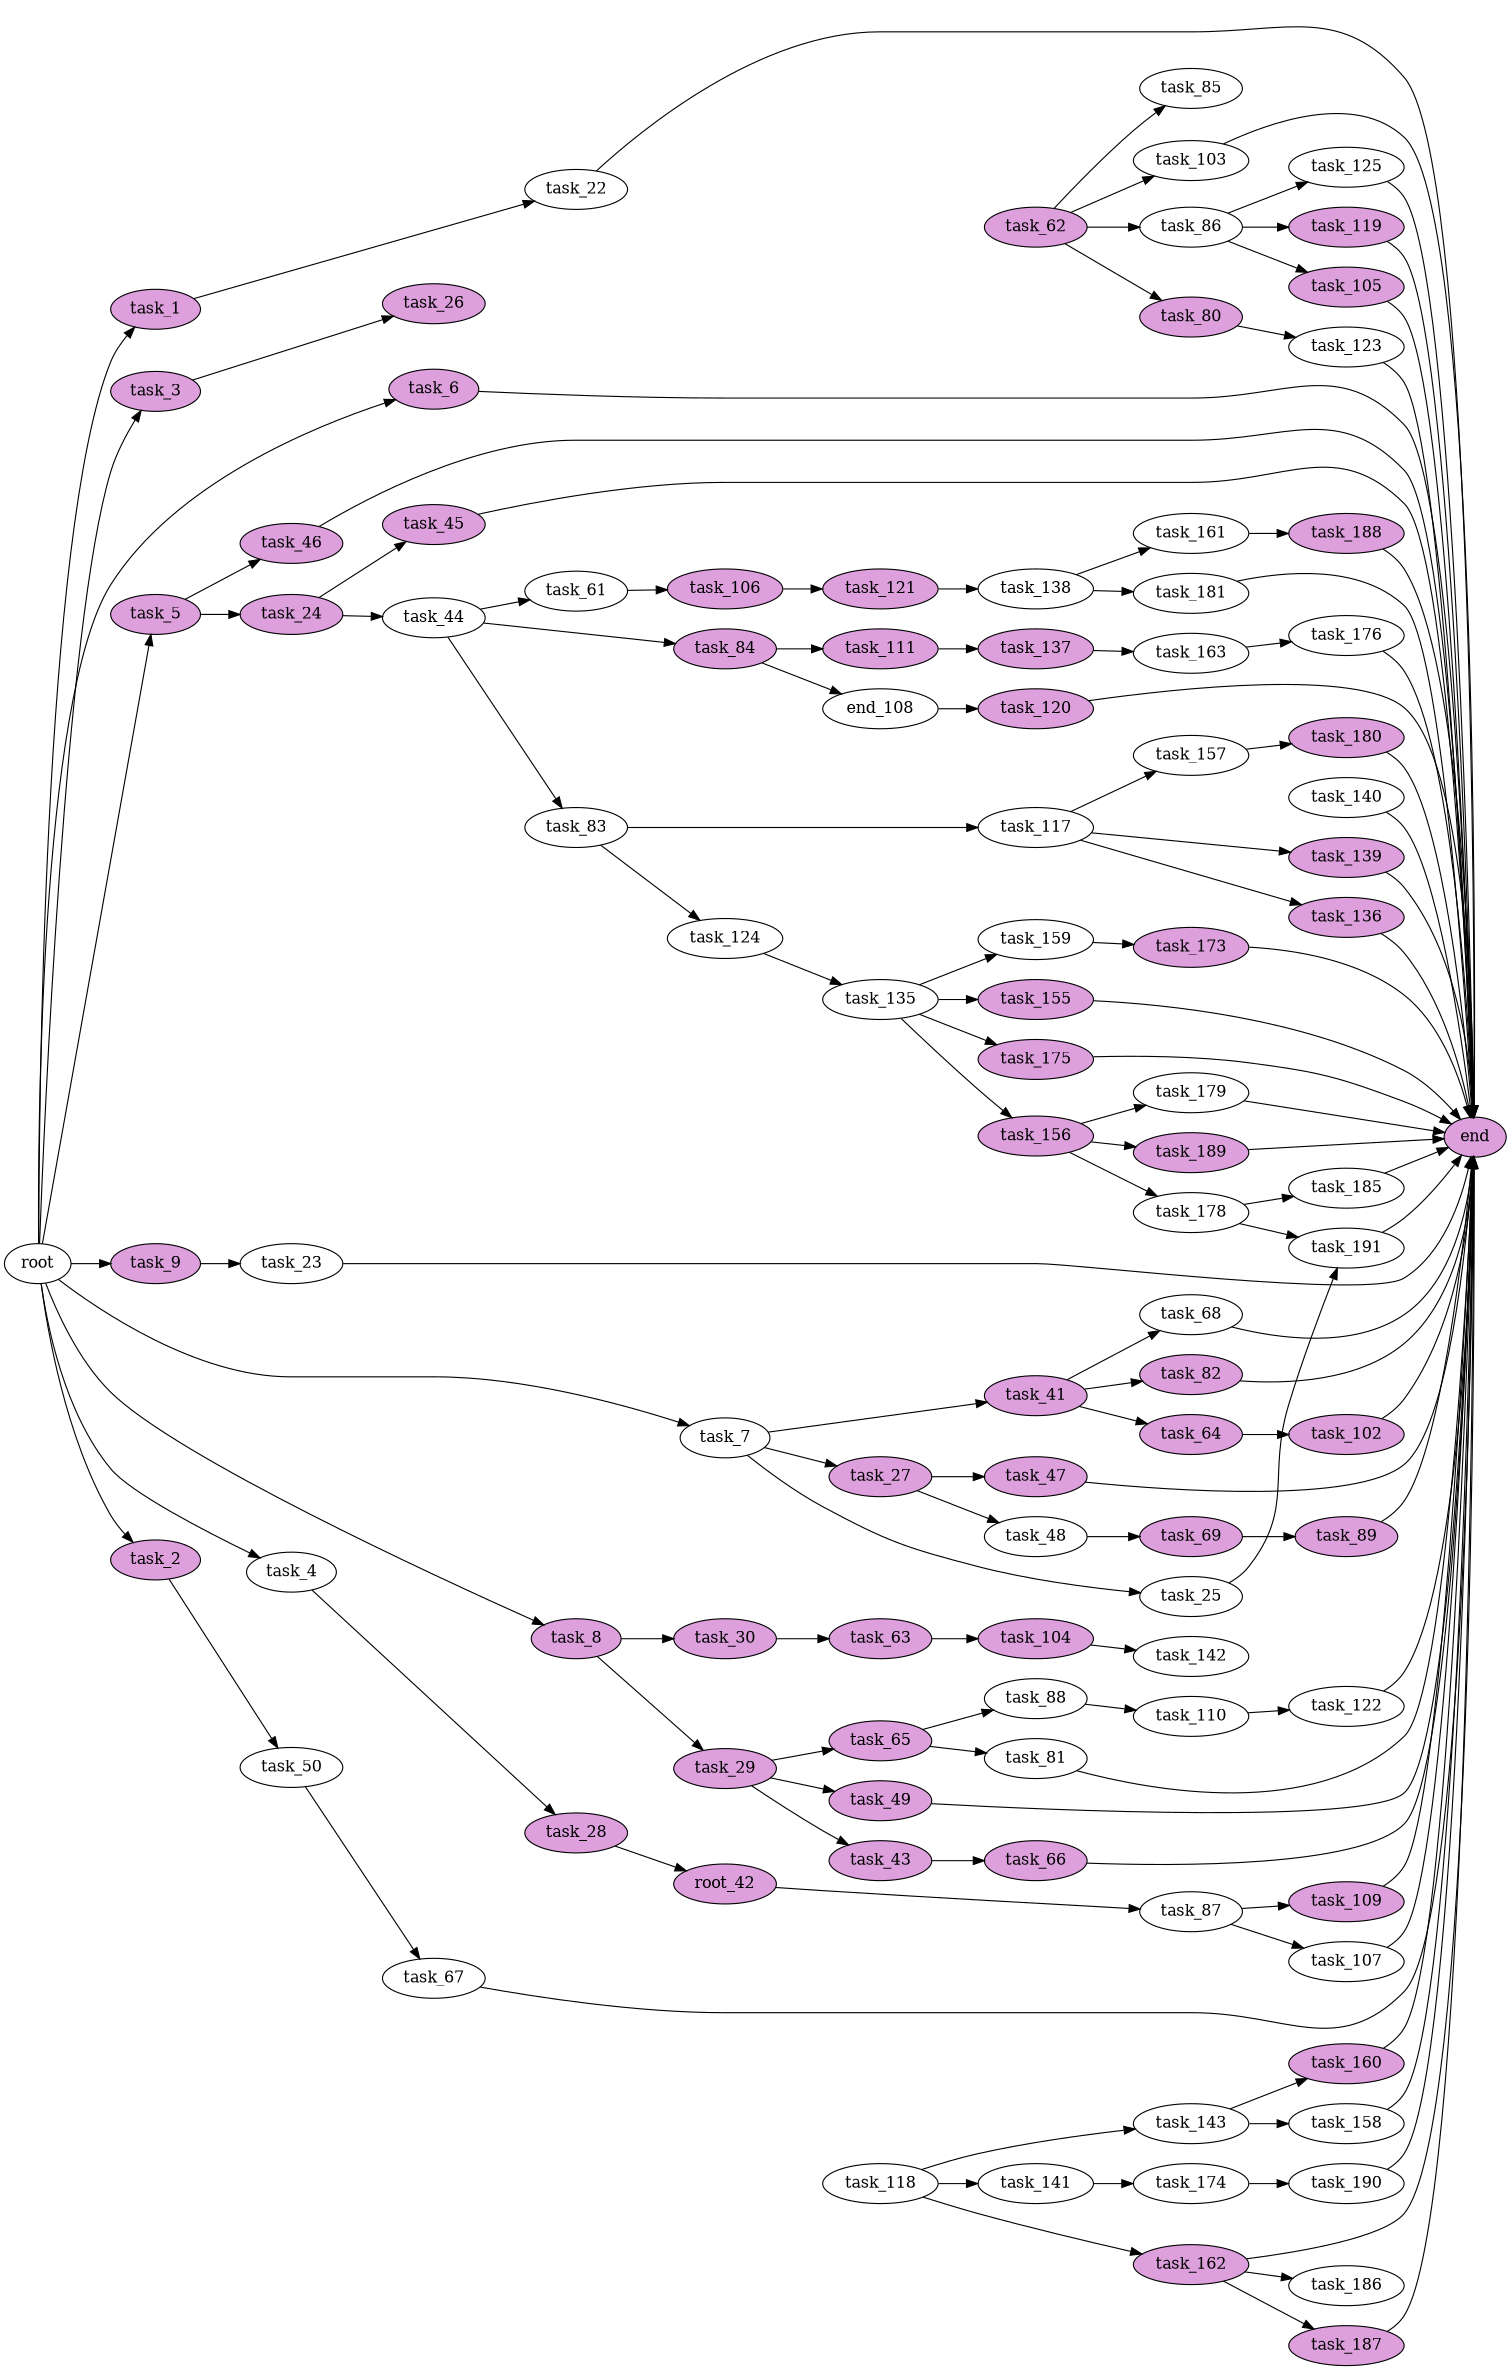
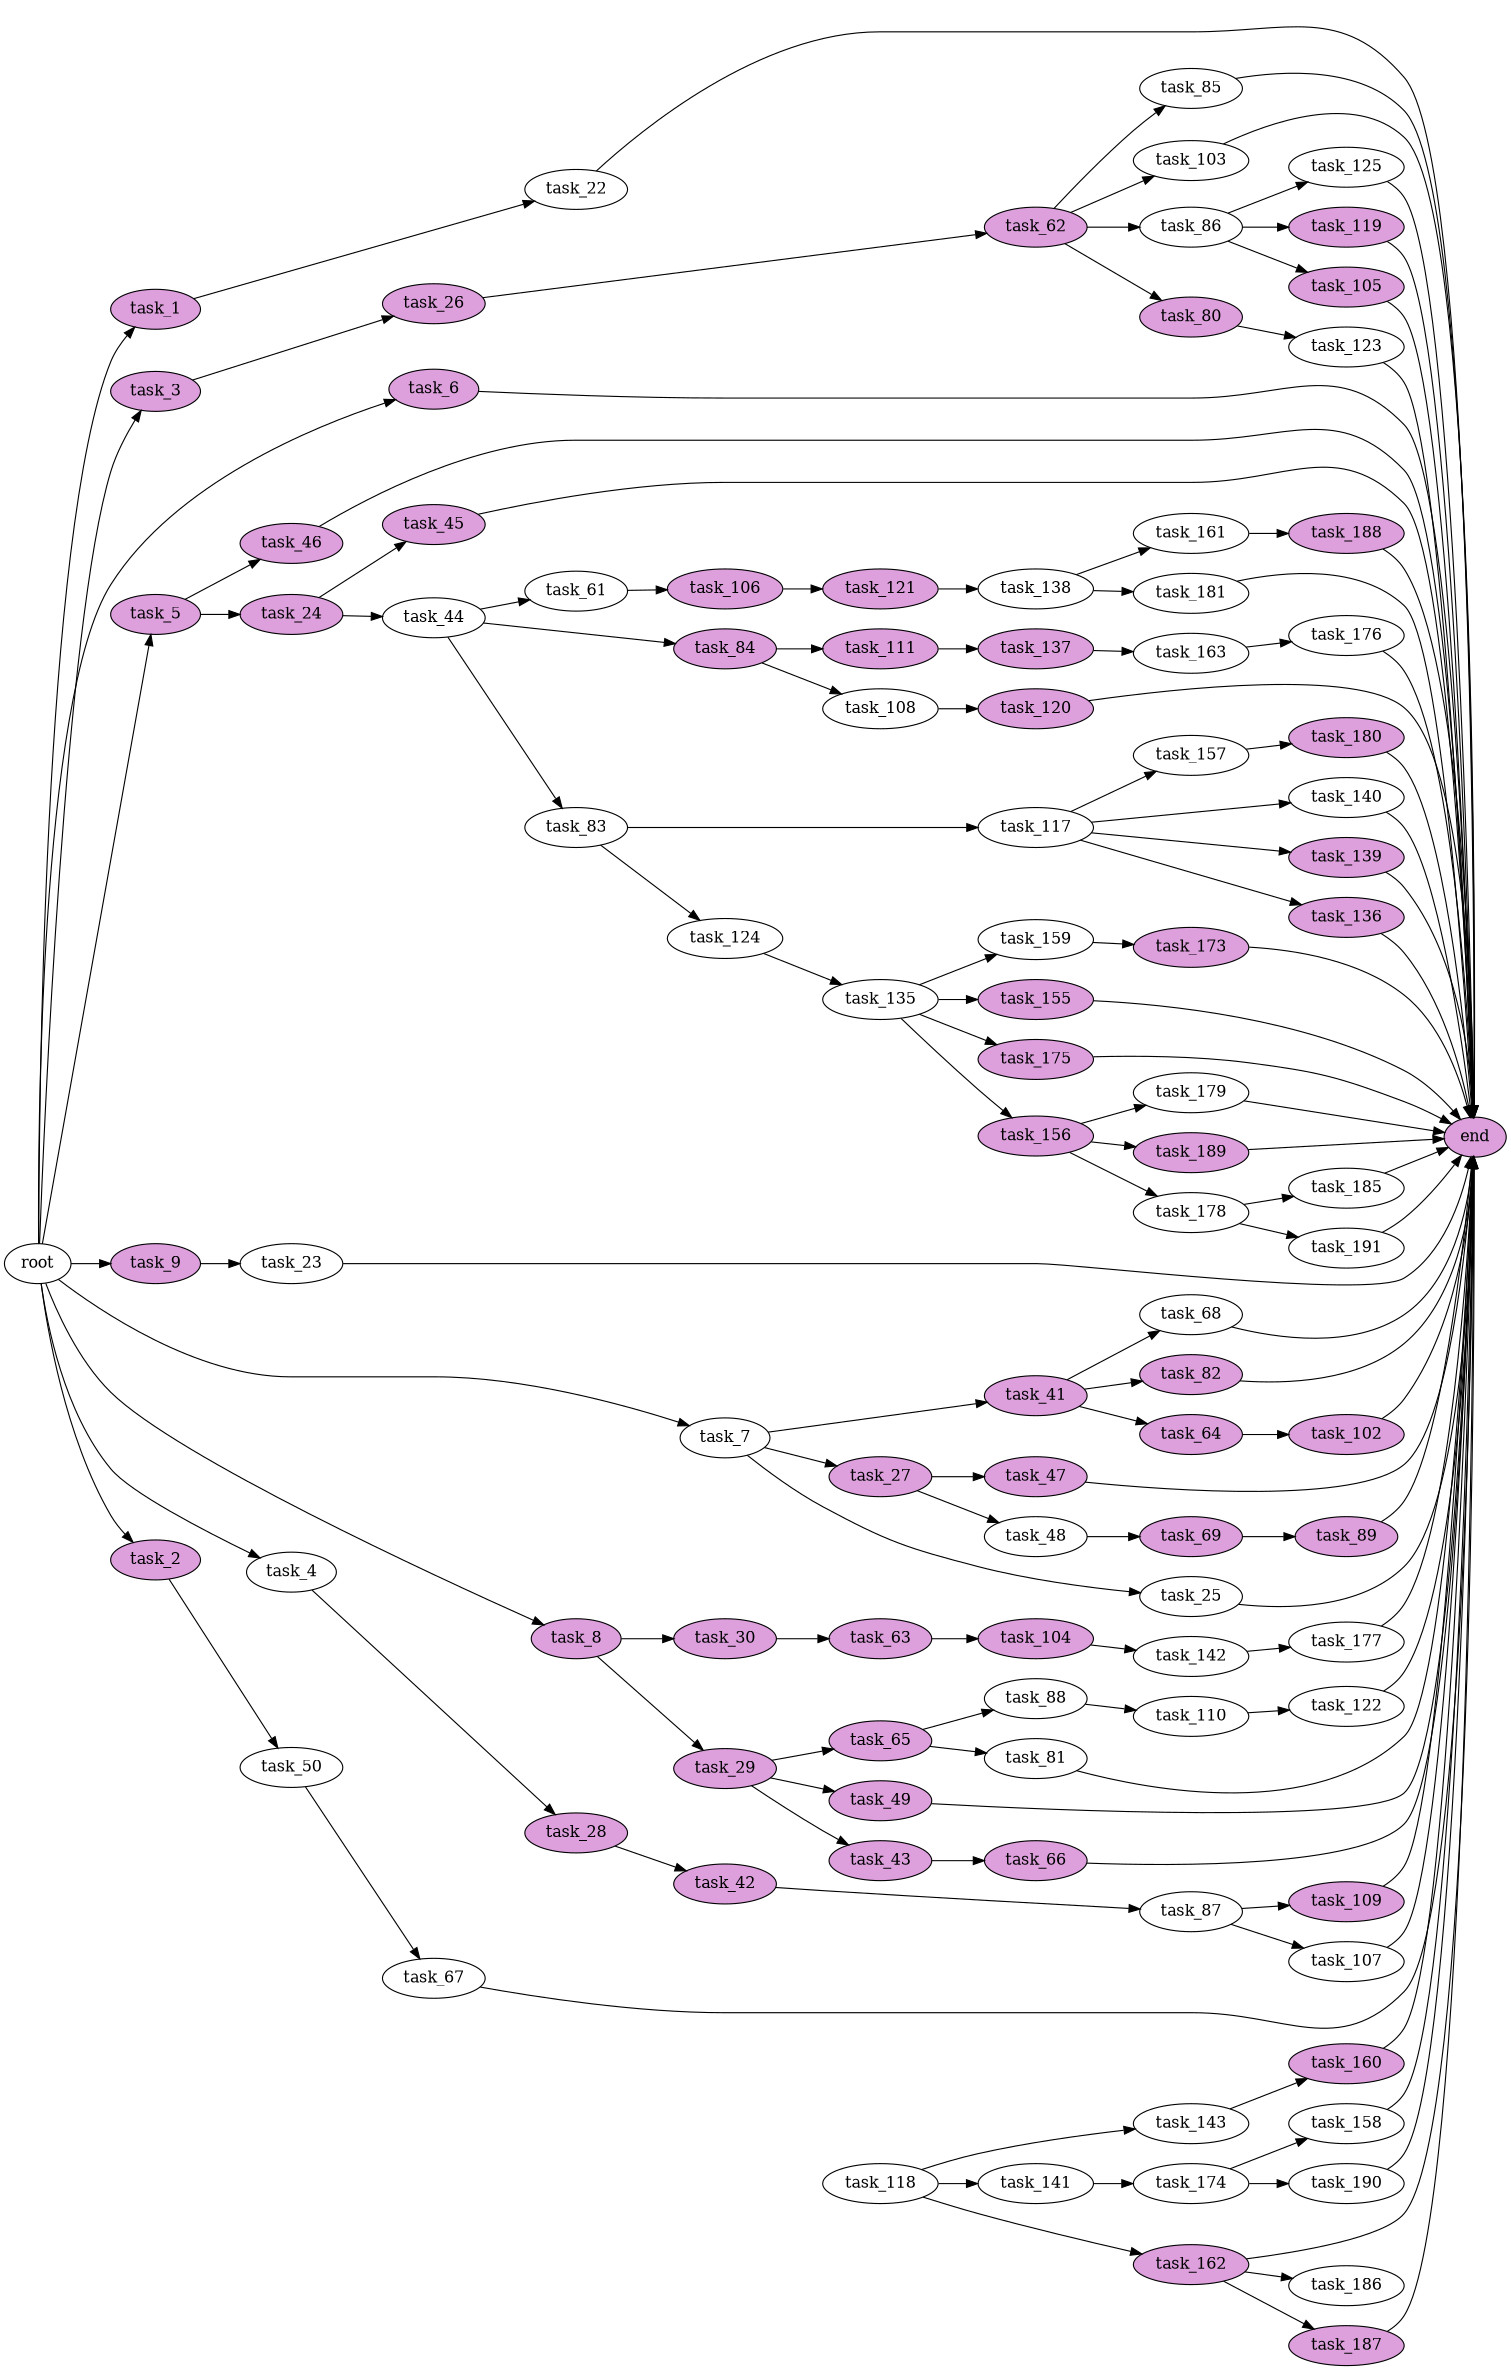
none -> (729, 266)
none -> (1463, 516)
(880, 709) -> (880, 709)
none -> (1185, 813)
(1281, 1443) -> (1420, 1542)
none -> (1346, 1642)
(725, 1884) -> (725, 1884)
(1263, 2124) -> (1263, 2156)
